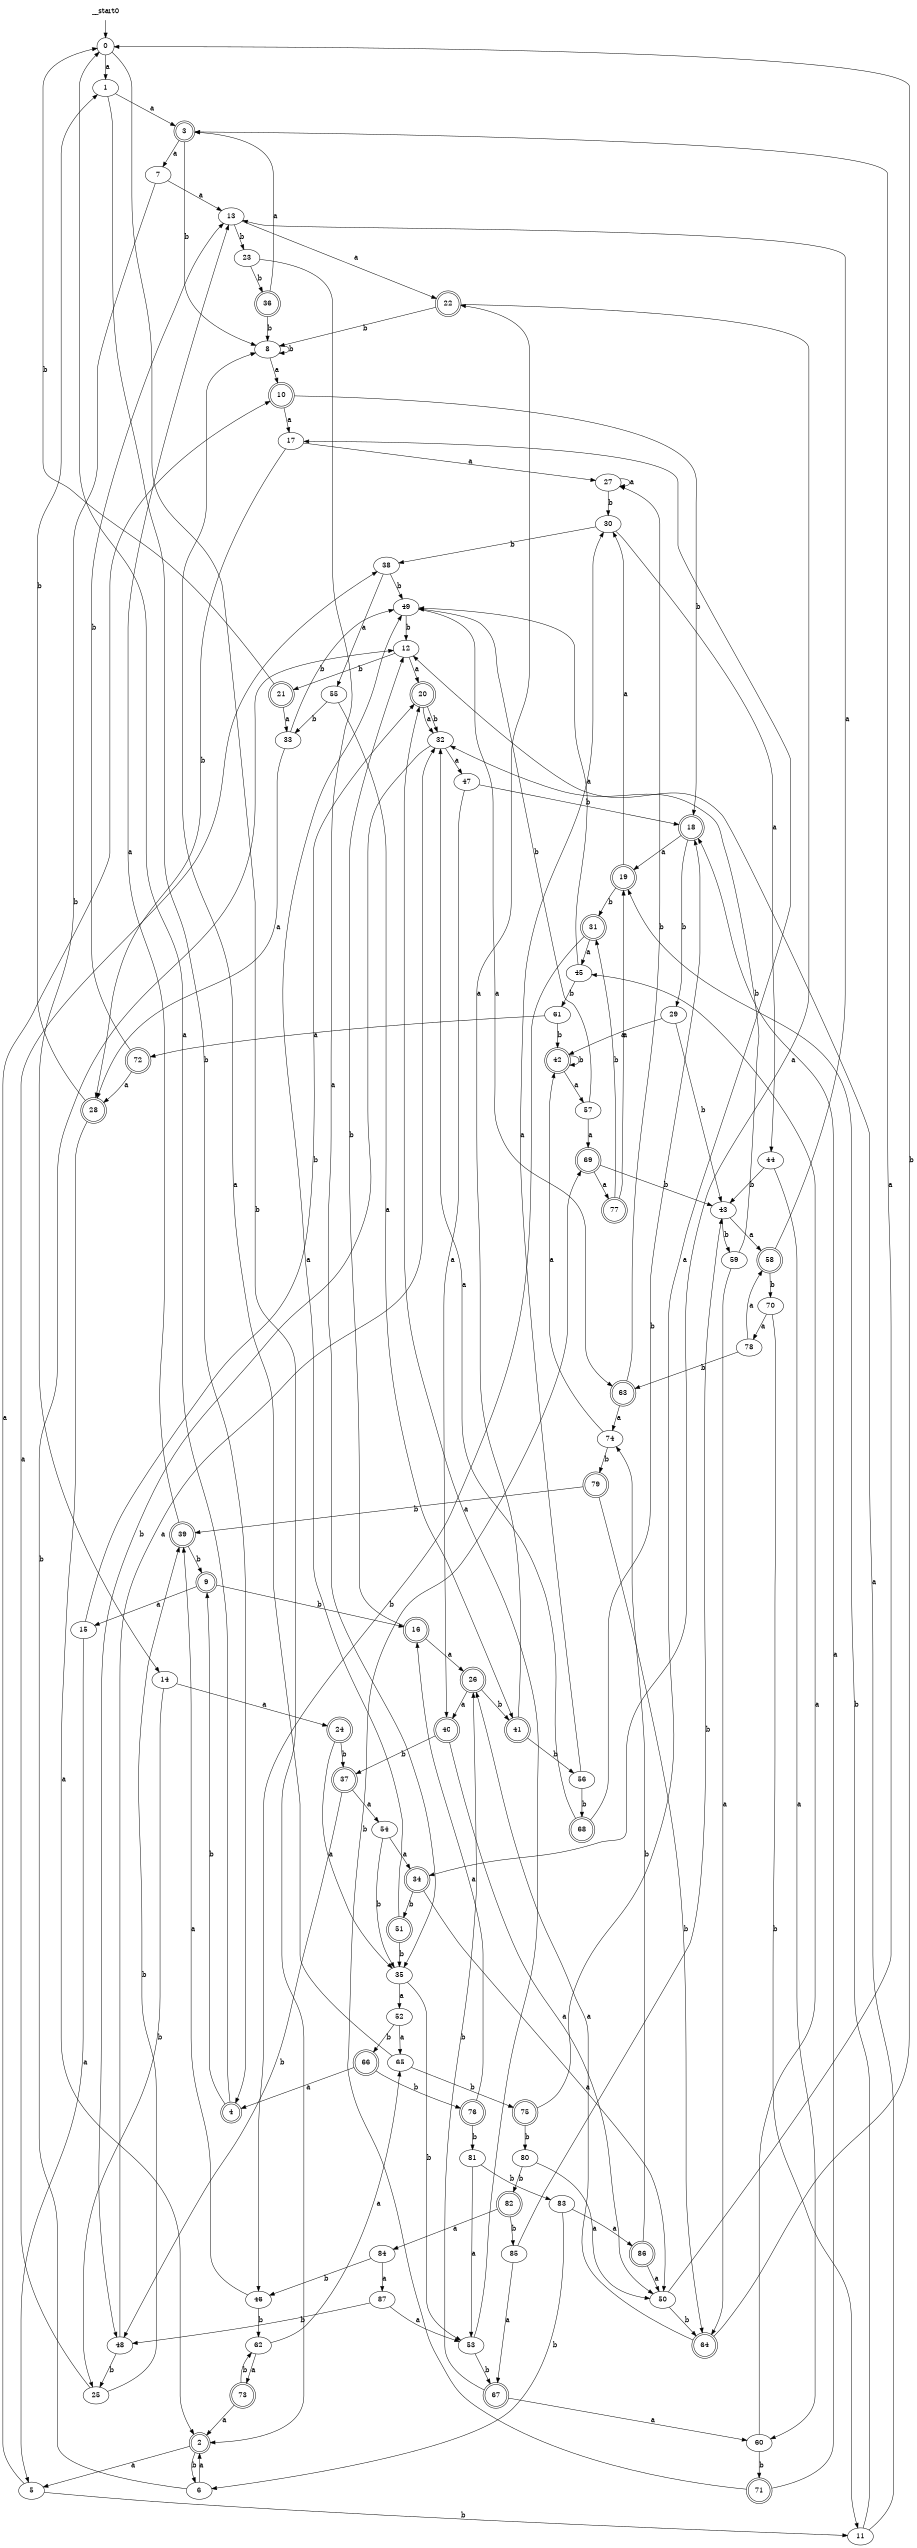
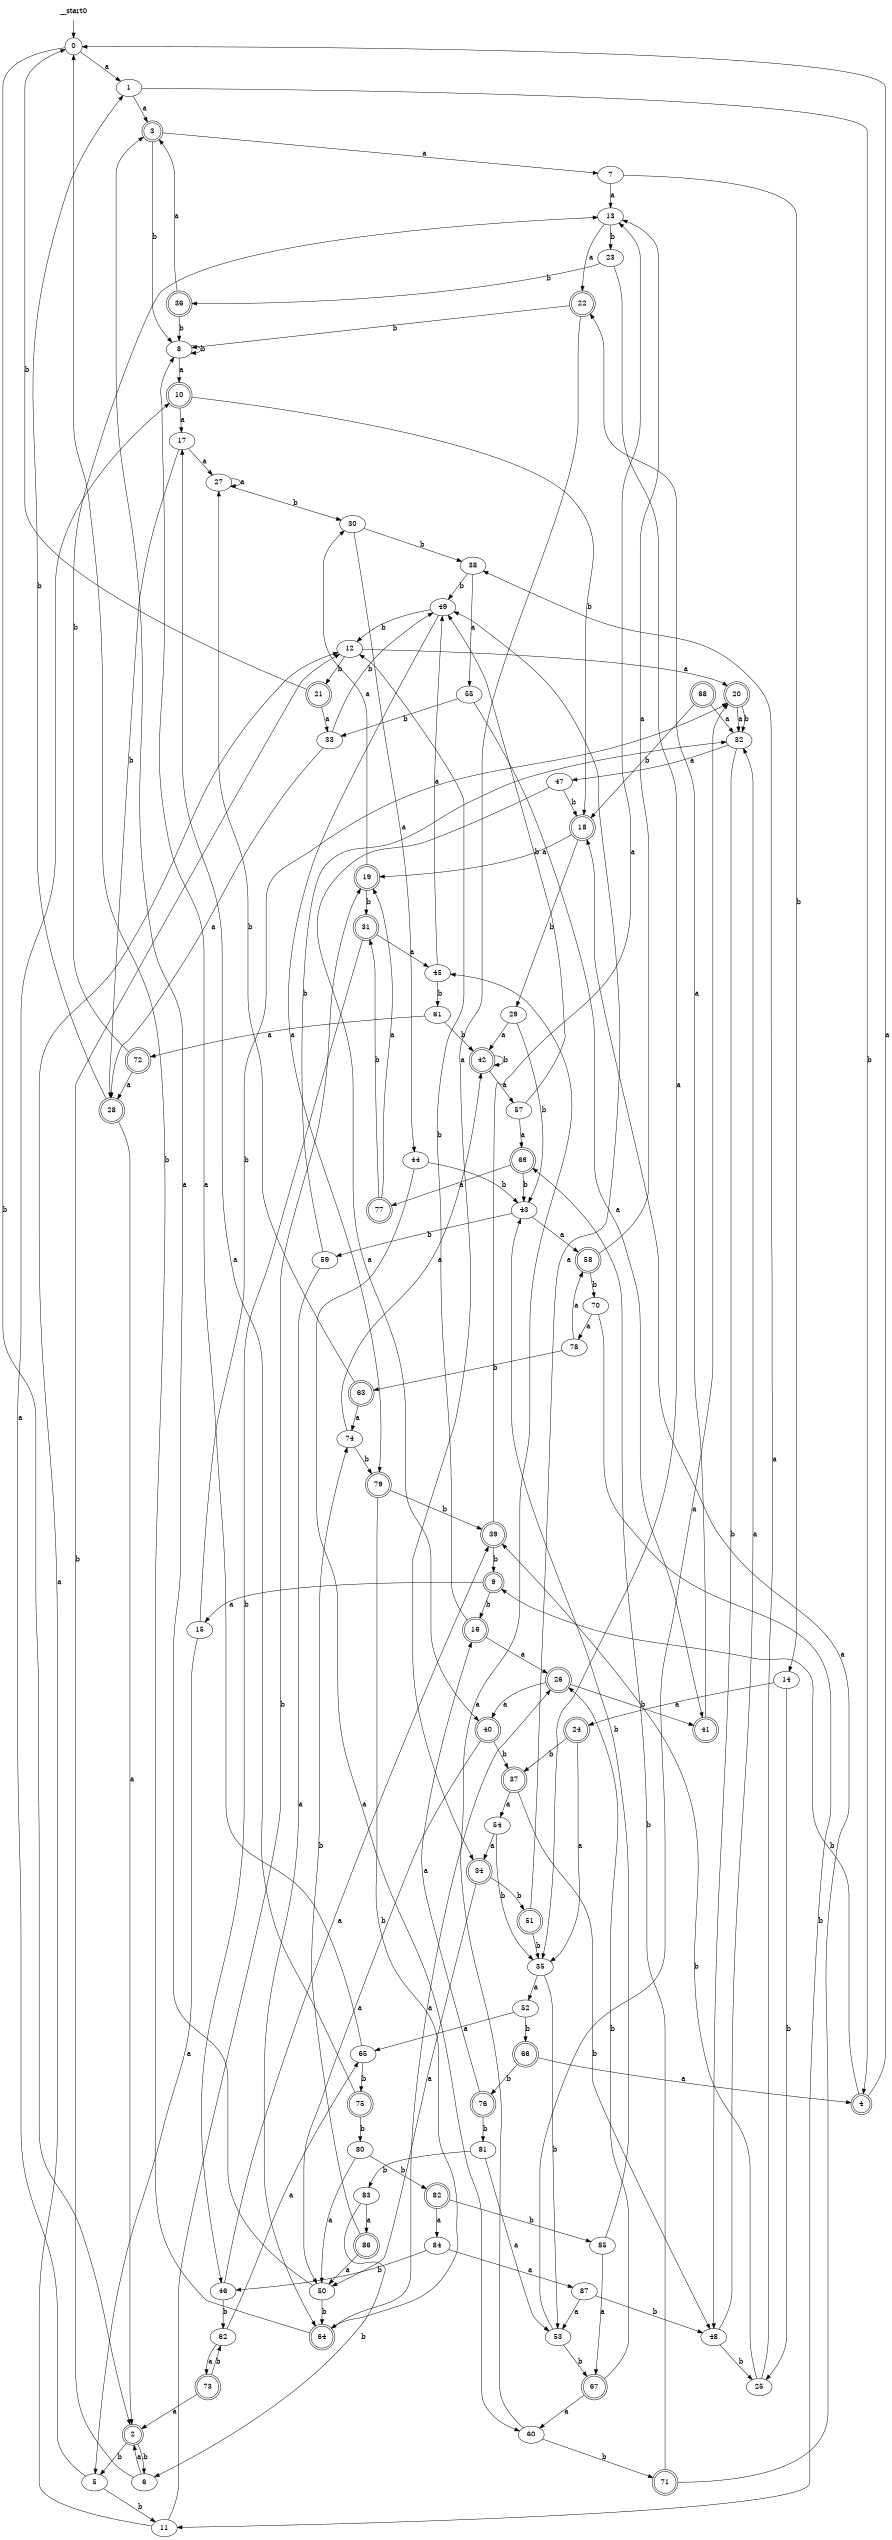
(495, 1001) -> (289, 1008)
(582, 1780) -> none
(133, 2466) -> (120, 2457)
